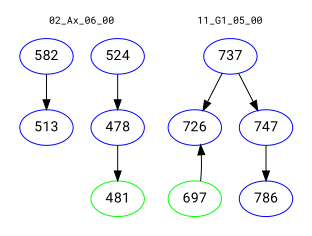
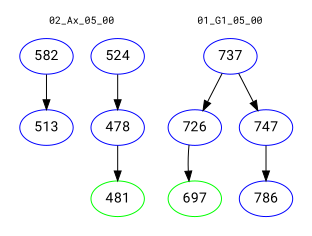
(82, 21) -> (82, 21)
(230, 21) -> (230, 21)
(201, 168) -> (188, 158)
